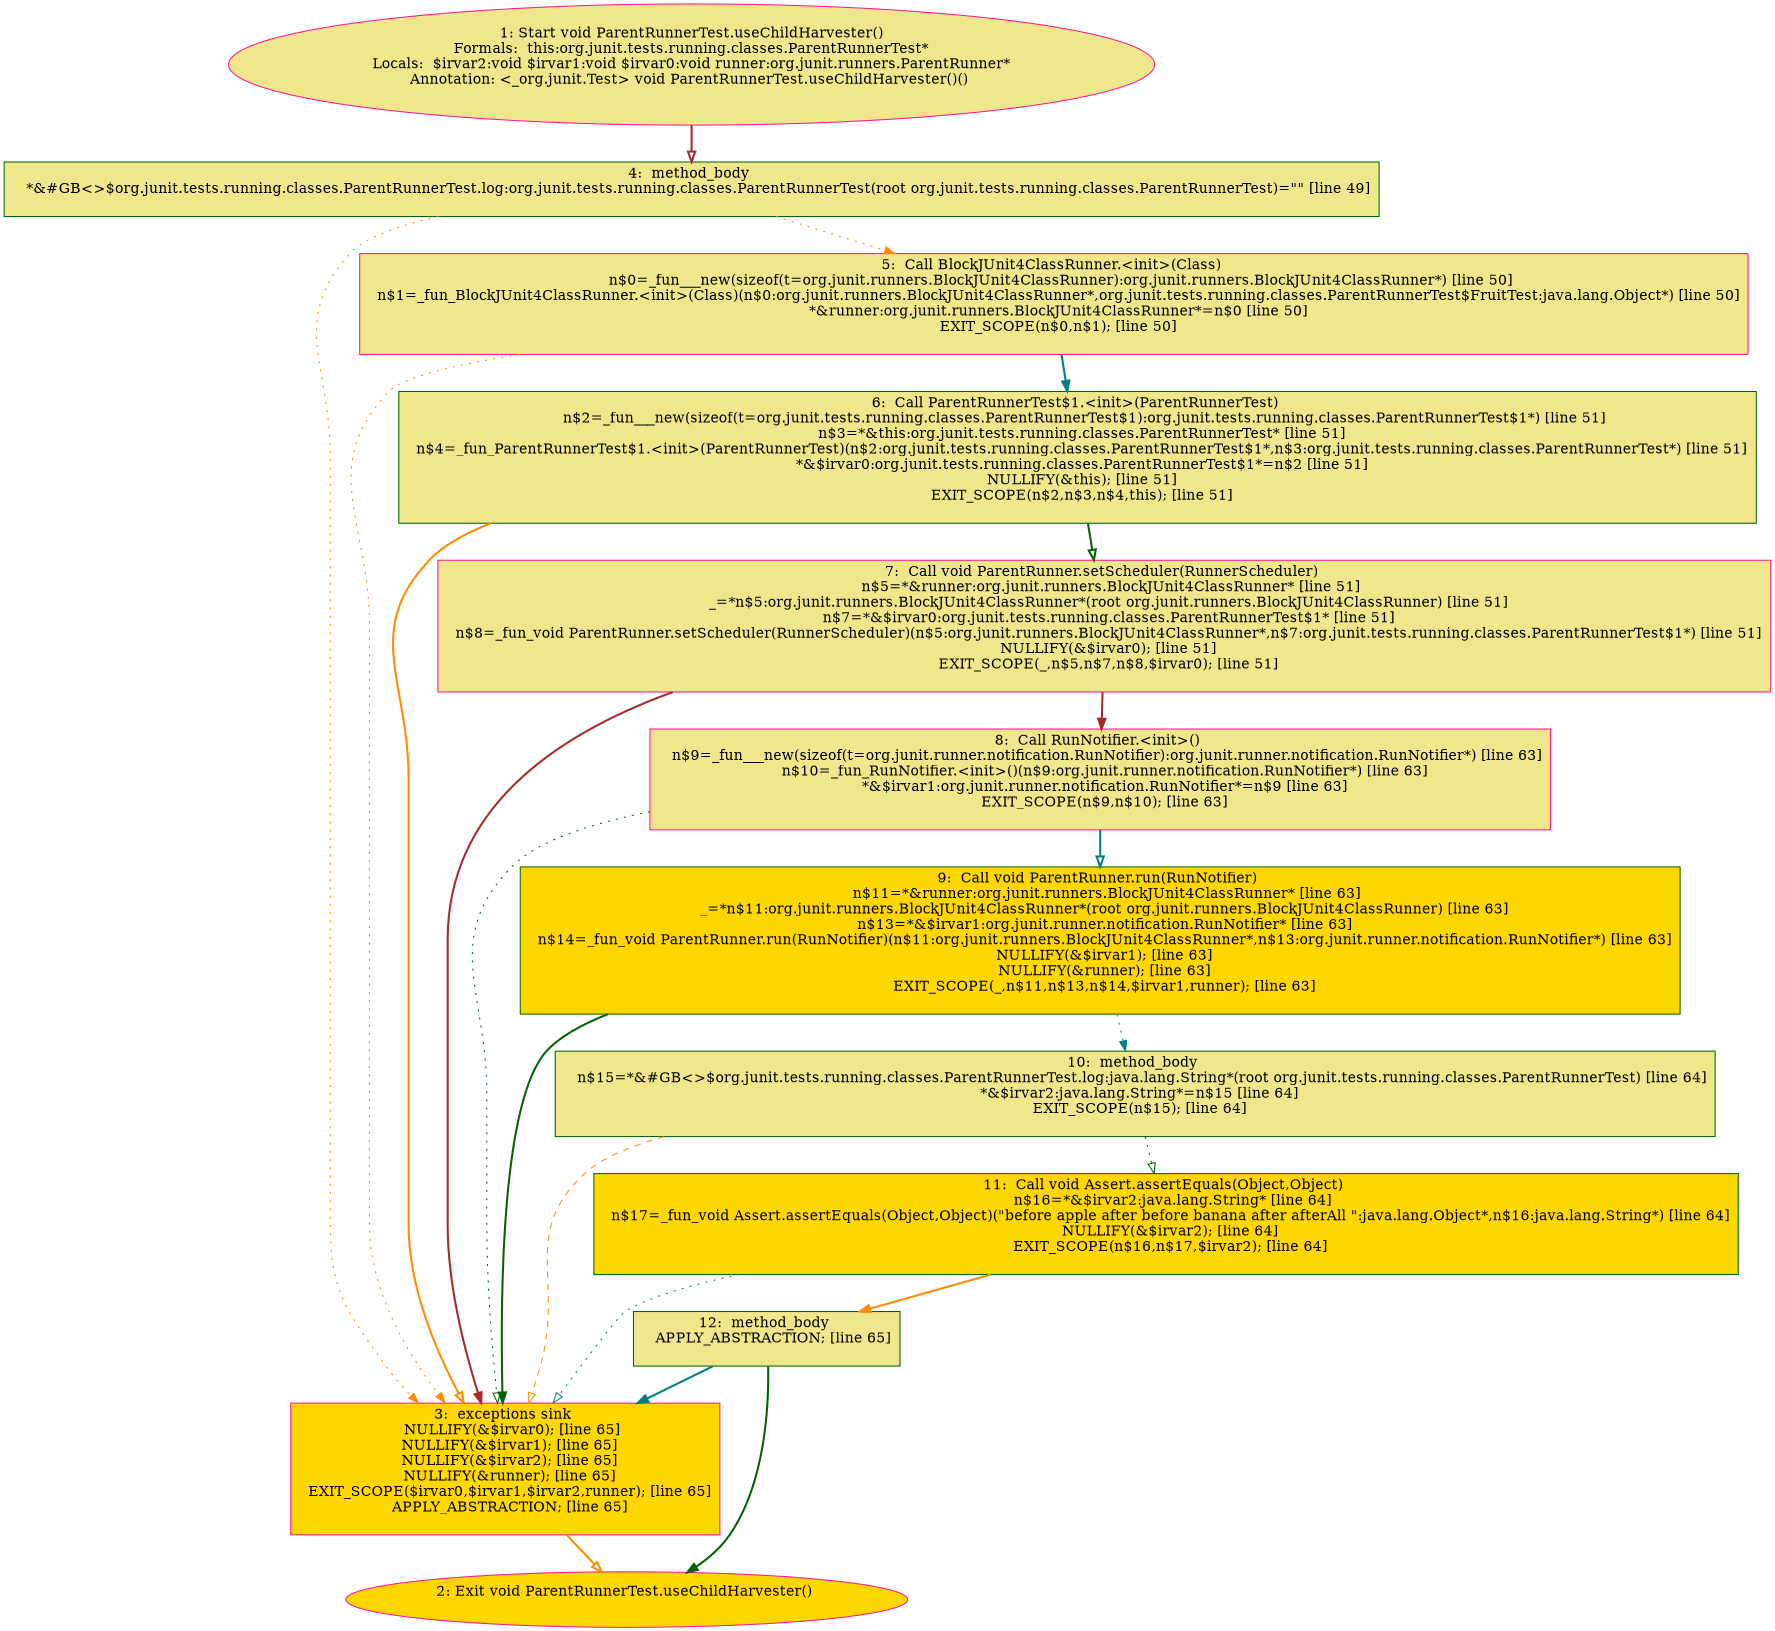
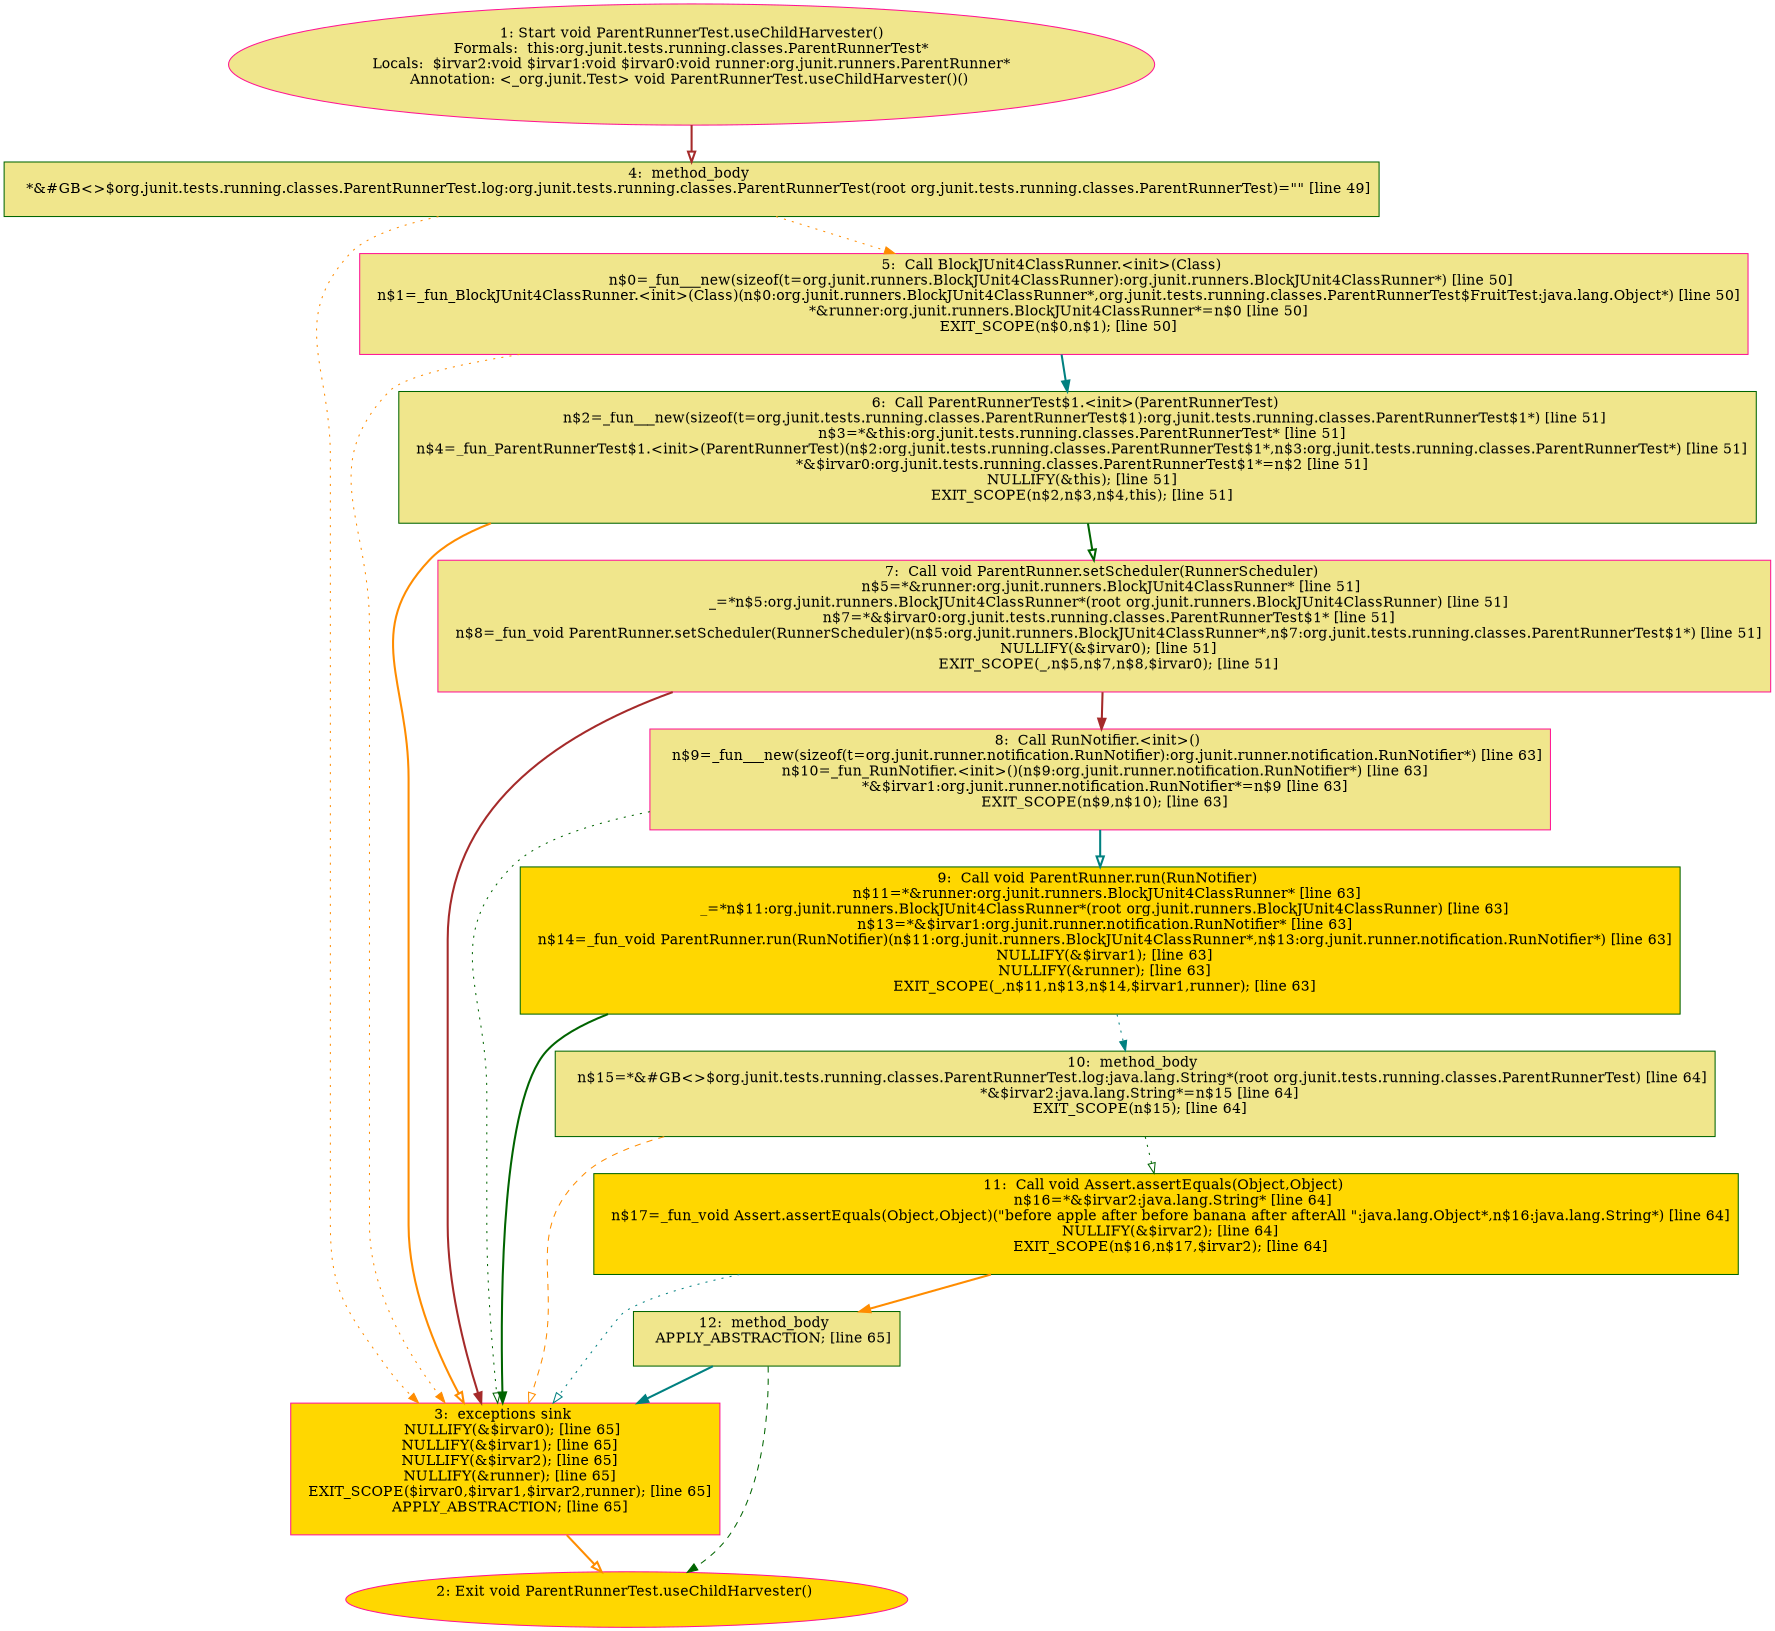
(756, 1476) -> (756, 1476)
